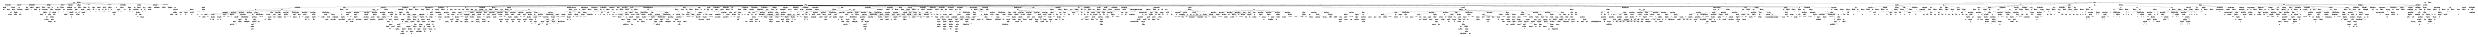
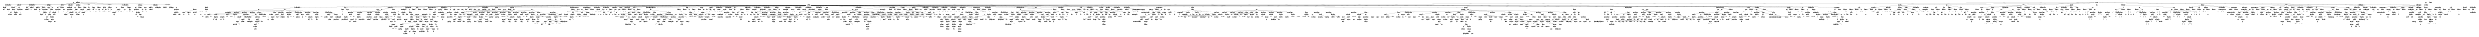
(2261, 8) -> (2263, 8)
